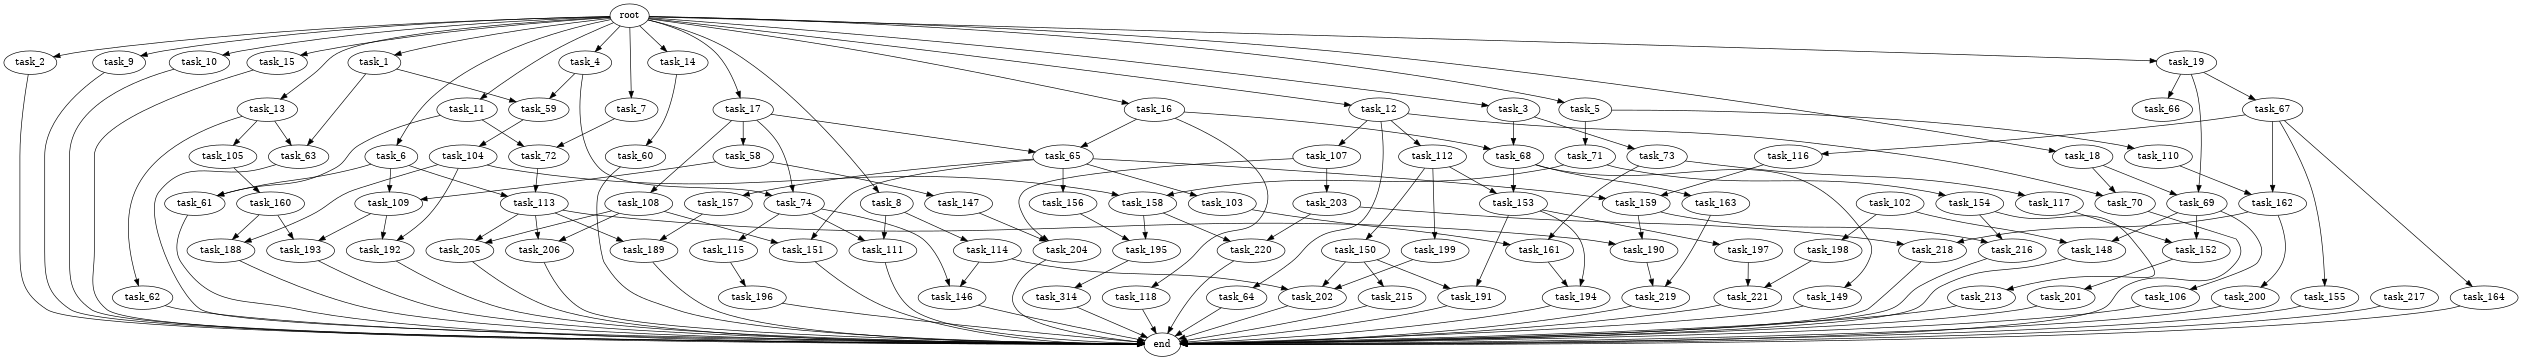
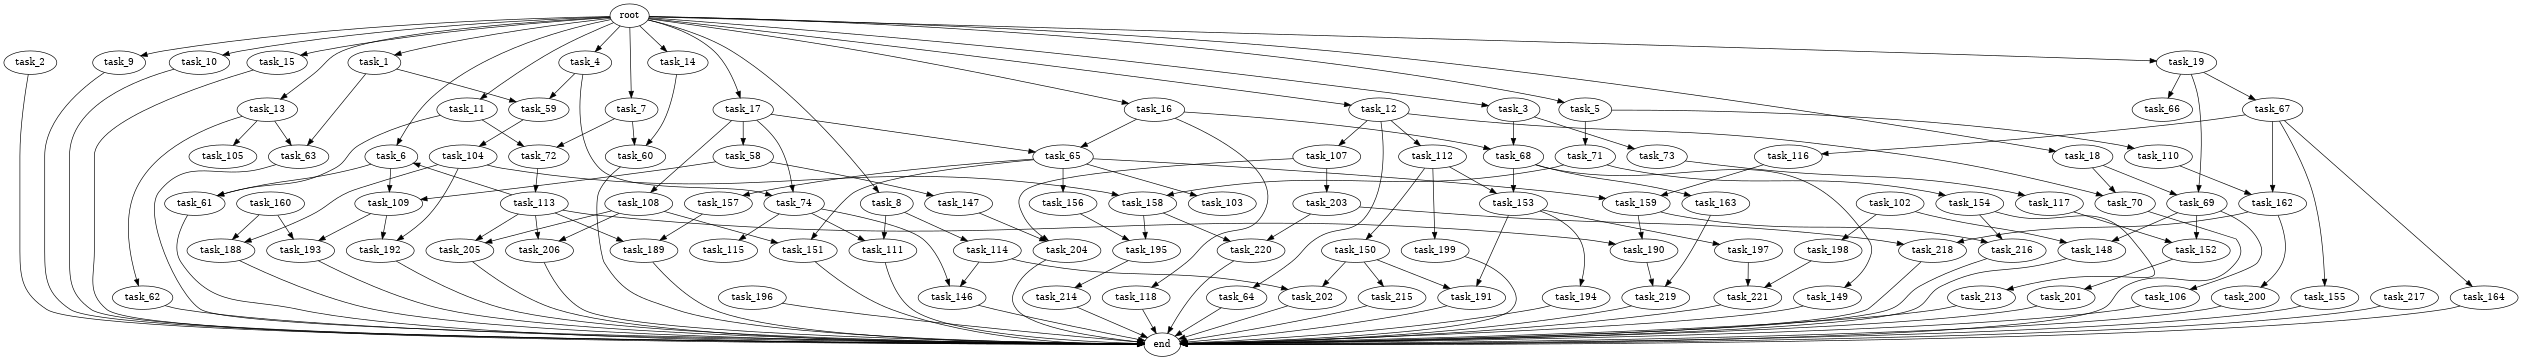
(266, 33) -> none
none -> (633, 130)
(244, 178) -> none
(457, 181) -> (466, 180)
(1540, 251) -> none
(736, 271) -> none
(1379, 272) -> (1443, 327)
(1057, 298) -> (1057, 298)
